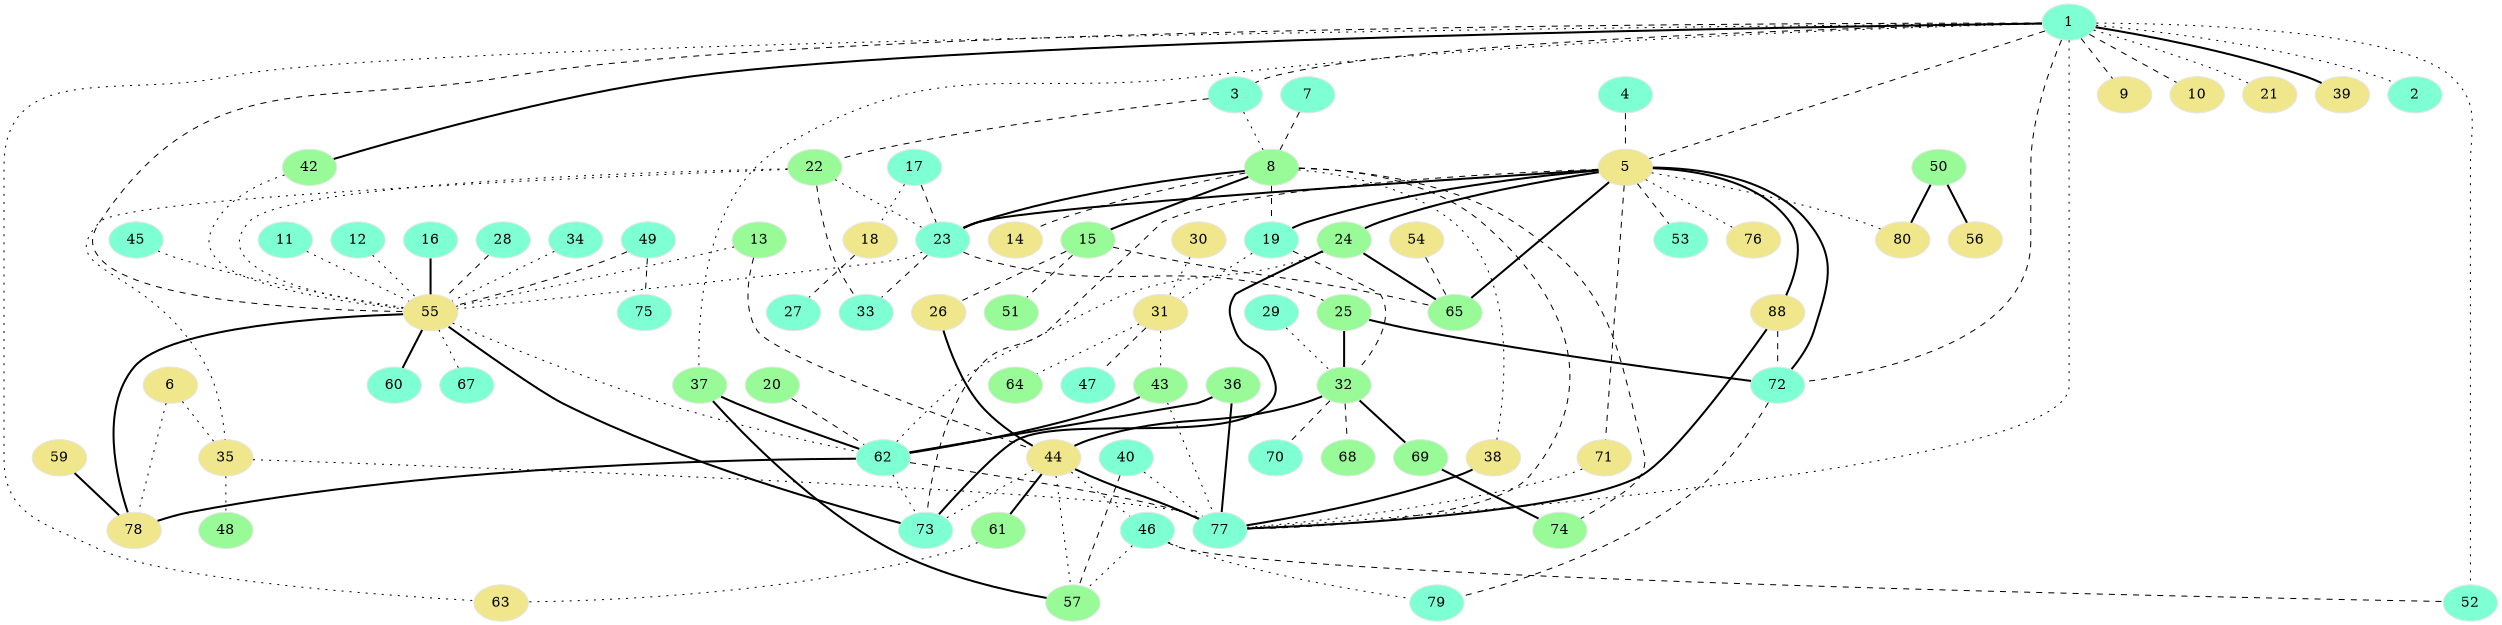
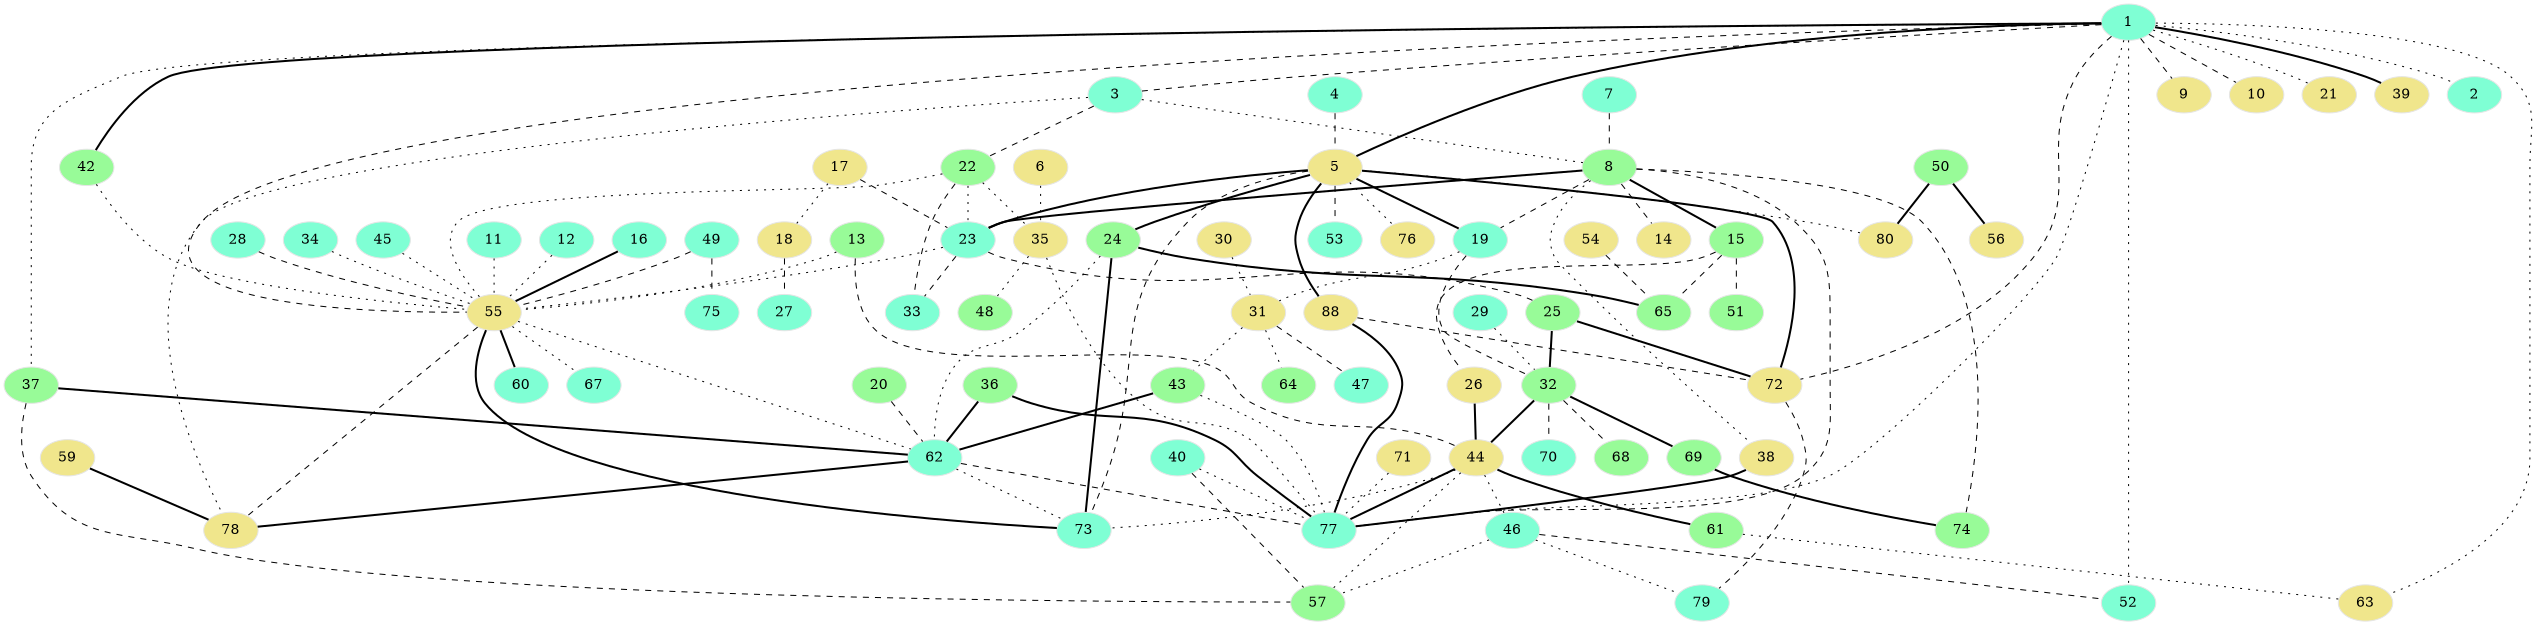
(1847, 95) -> (1683, 56)
(915, 167) -> (840, 167)
(1547, 234) -> none
(1615, 312) -> none
(201, 337) -> (362, 421)
(1778, 385) -> (1775, 385)
(152, 458) -> (487, 153)
(861, 532) -> (611, 589)
